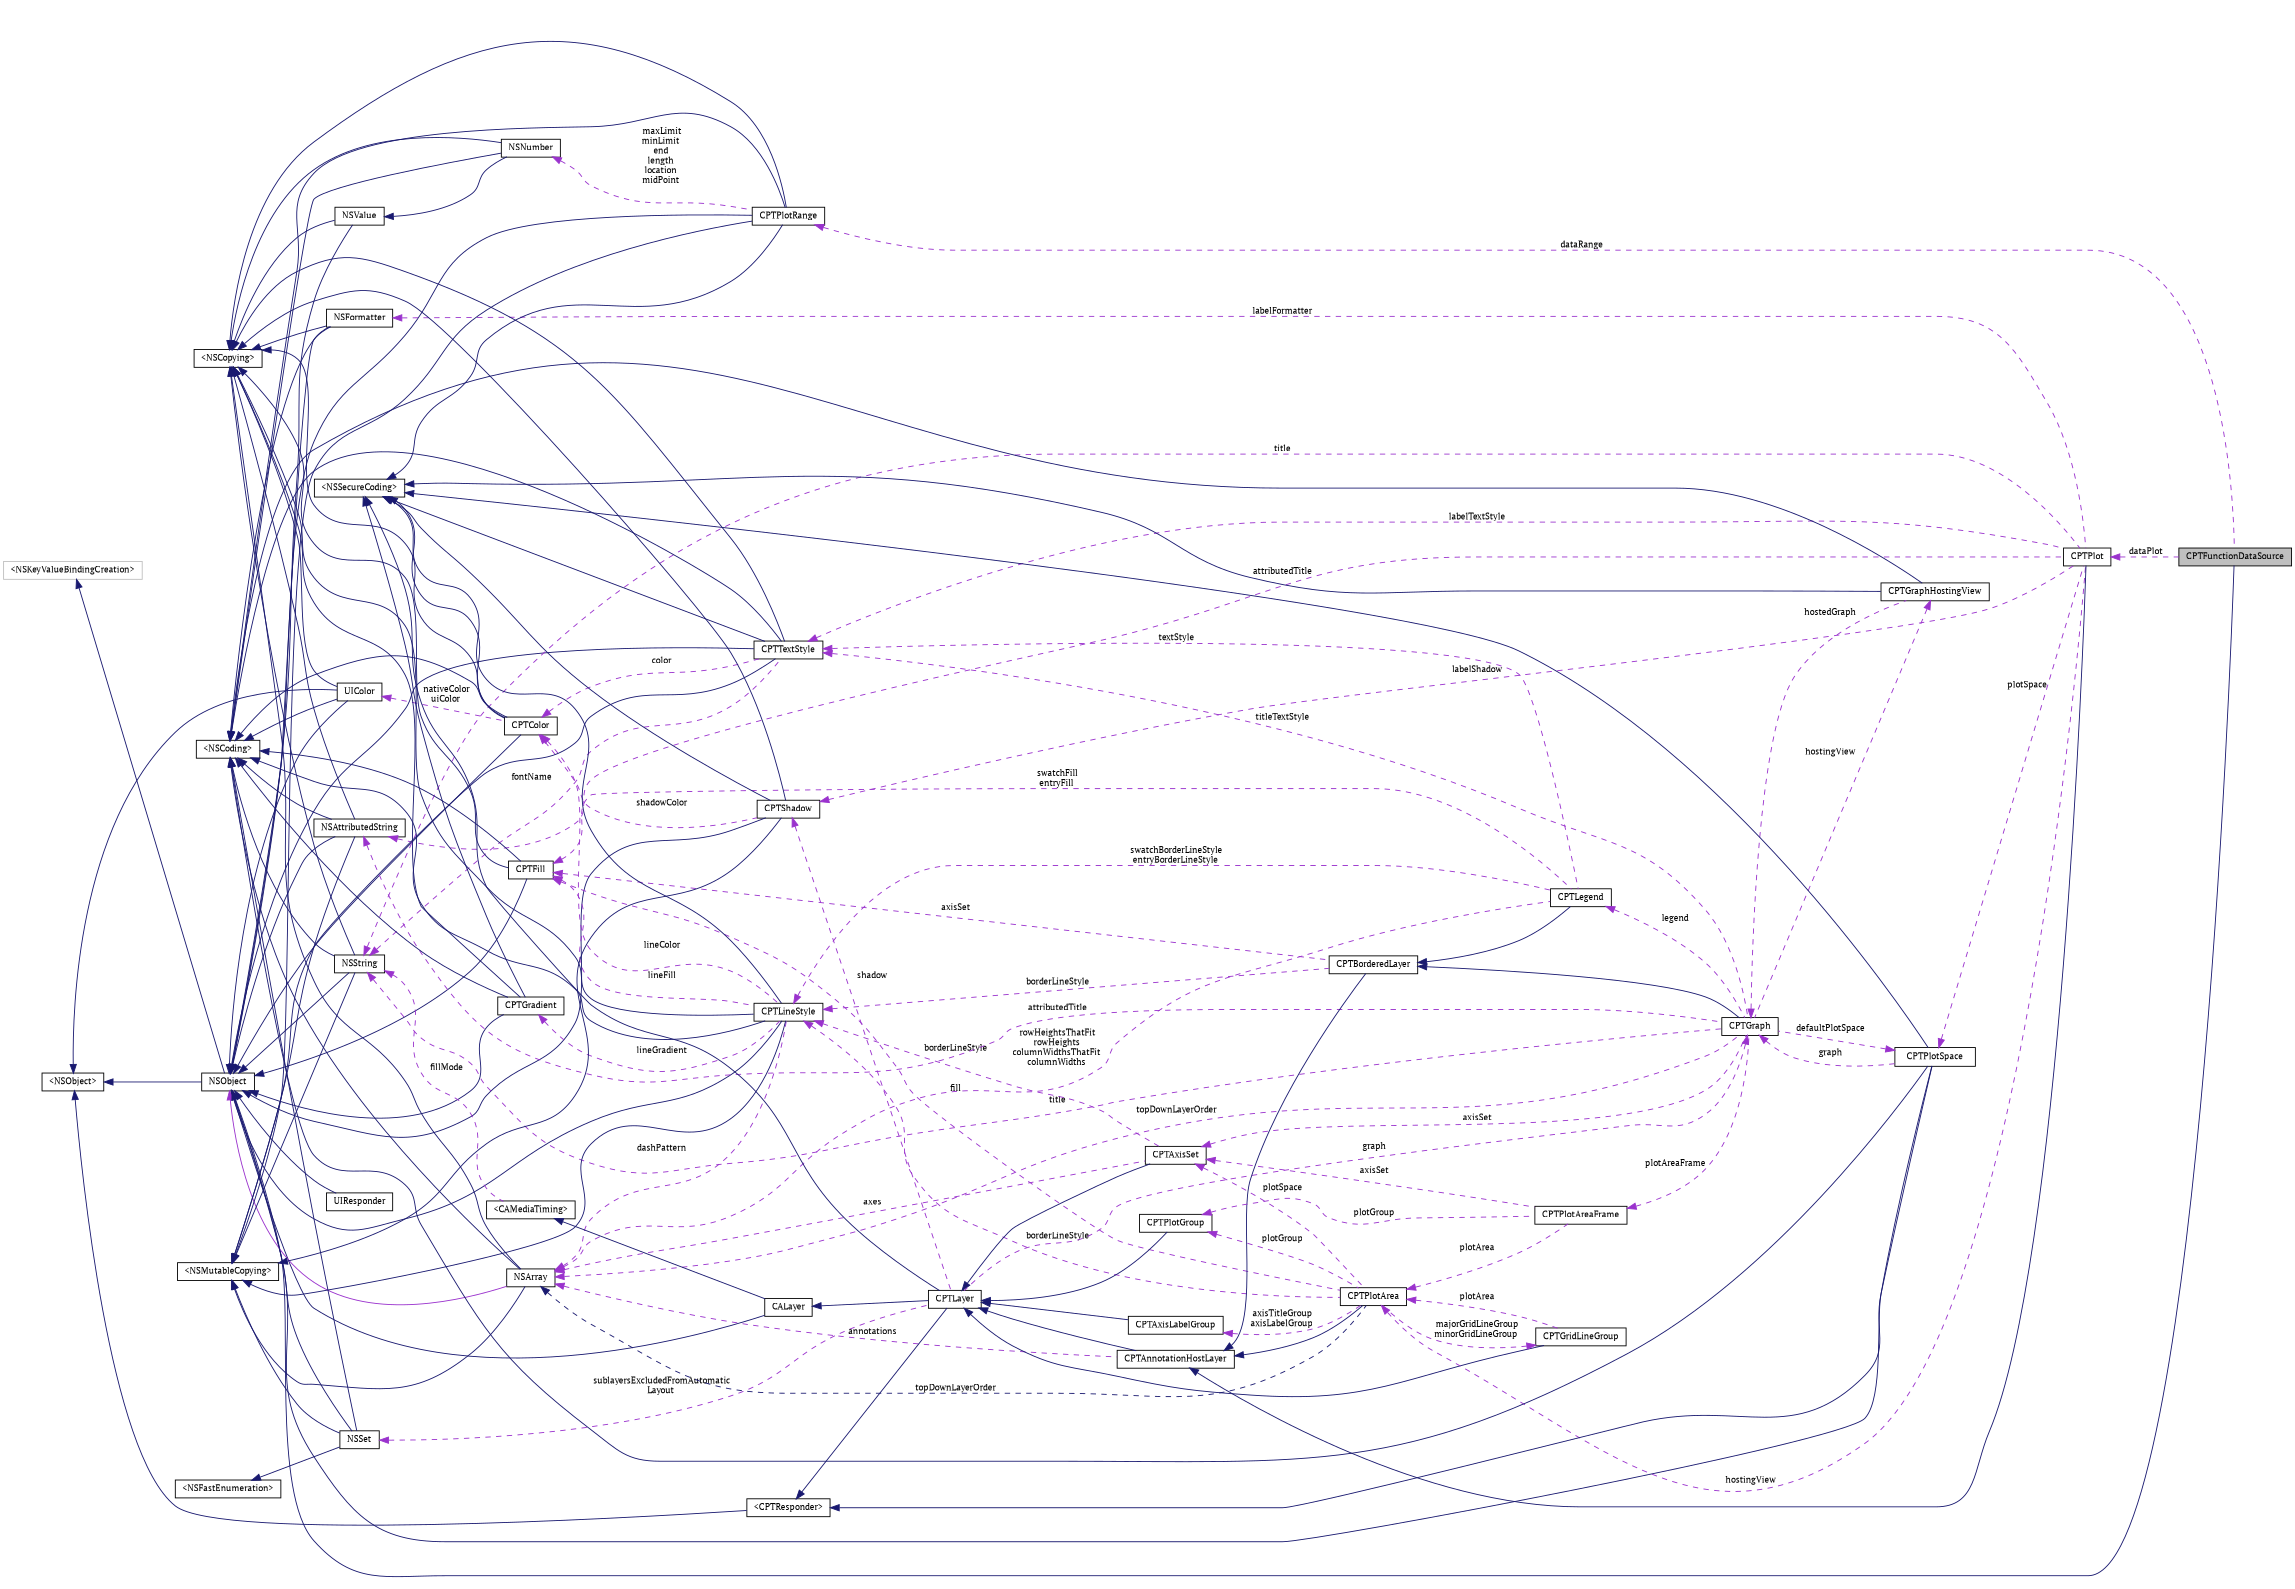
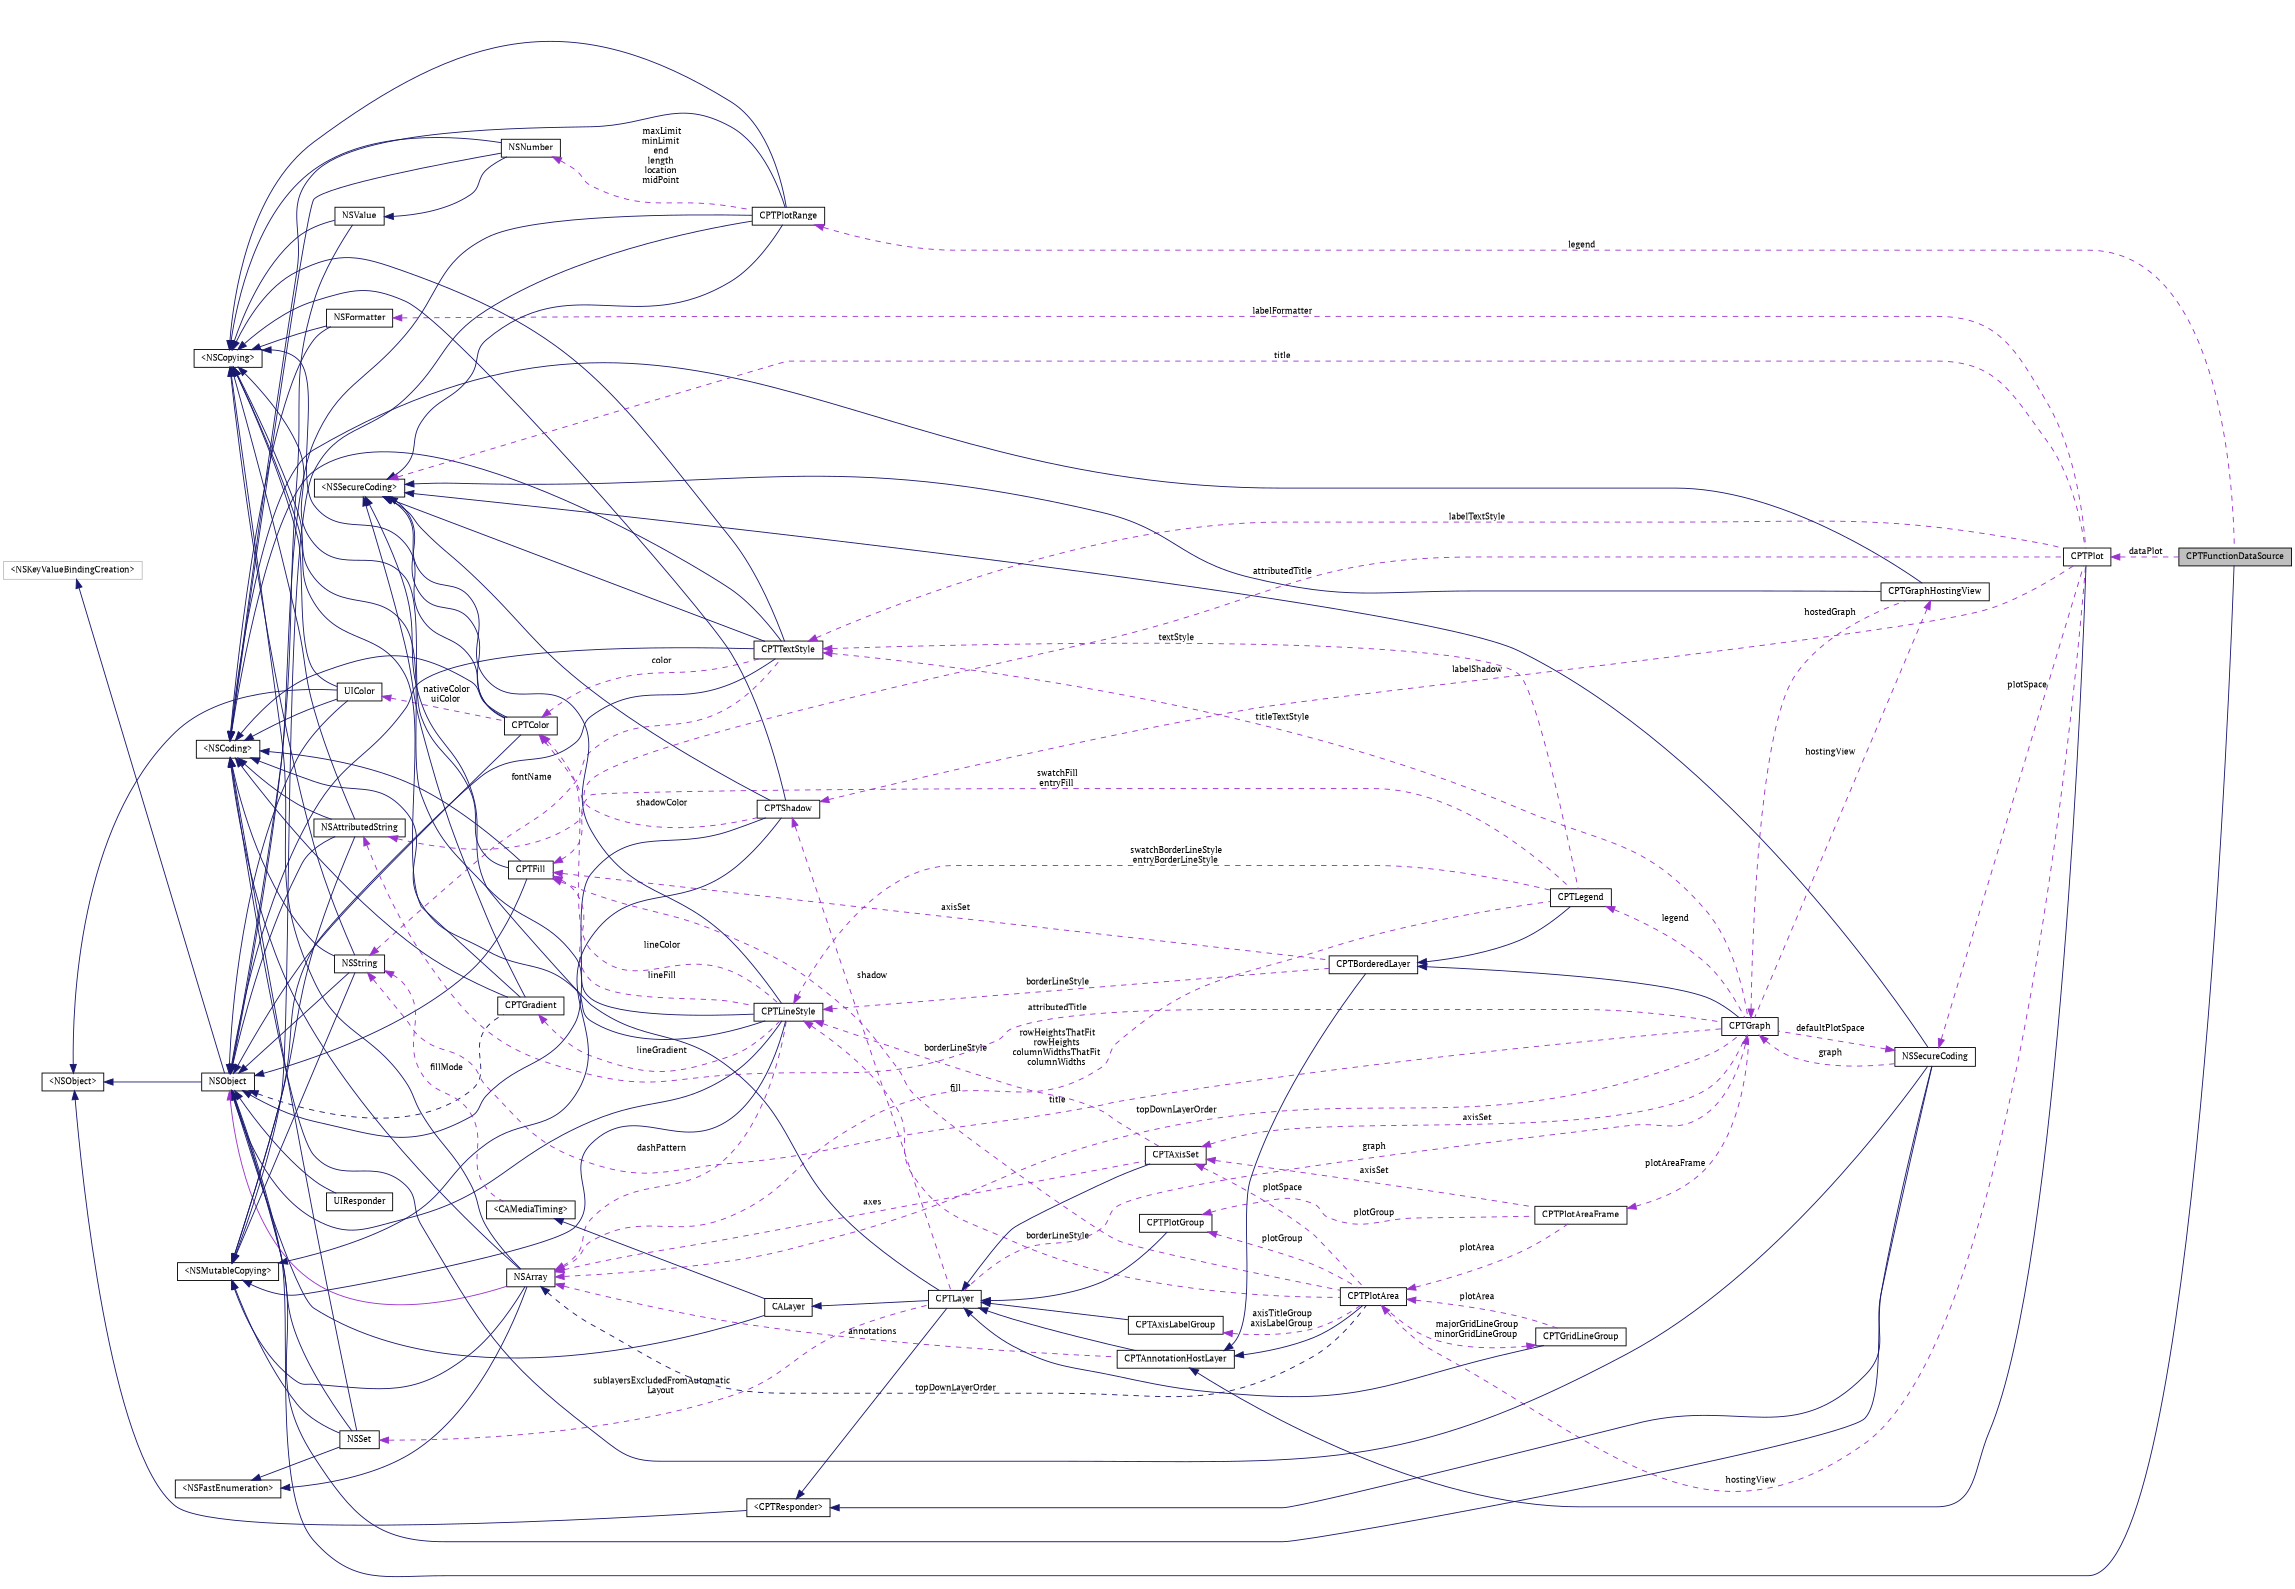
(1581, 245) -> (1581, 245)
(1130, 454) -> (1288, 361)
(285, 693) -> none
(1935, 1057) -> (1935, 1057)
(410, 1115) -> (410, 1115)
none -> (442, 1428)
